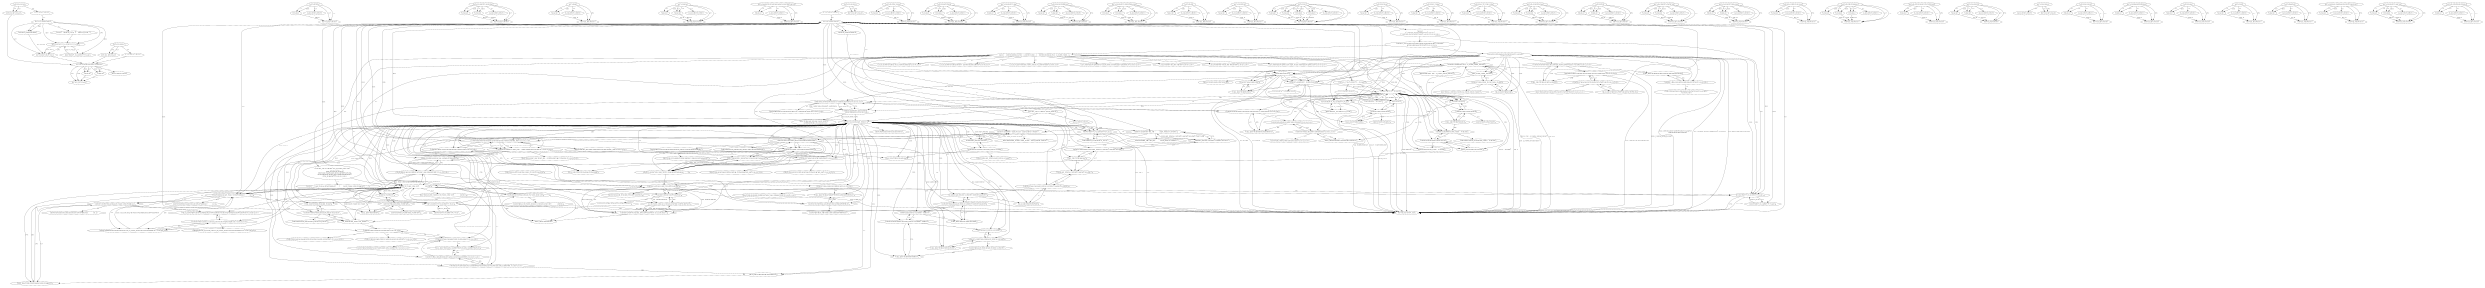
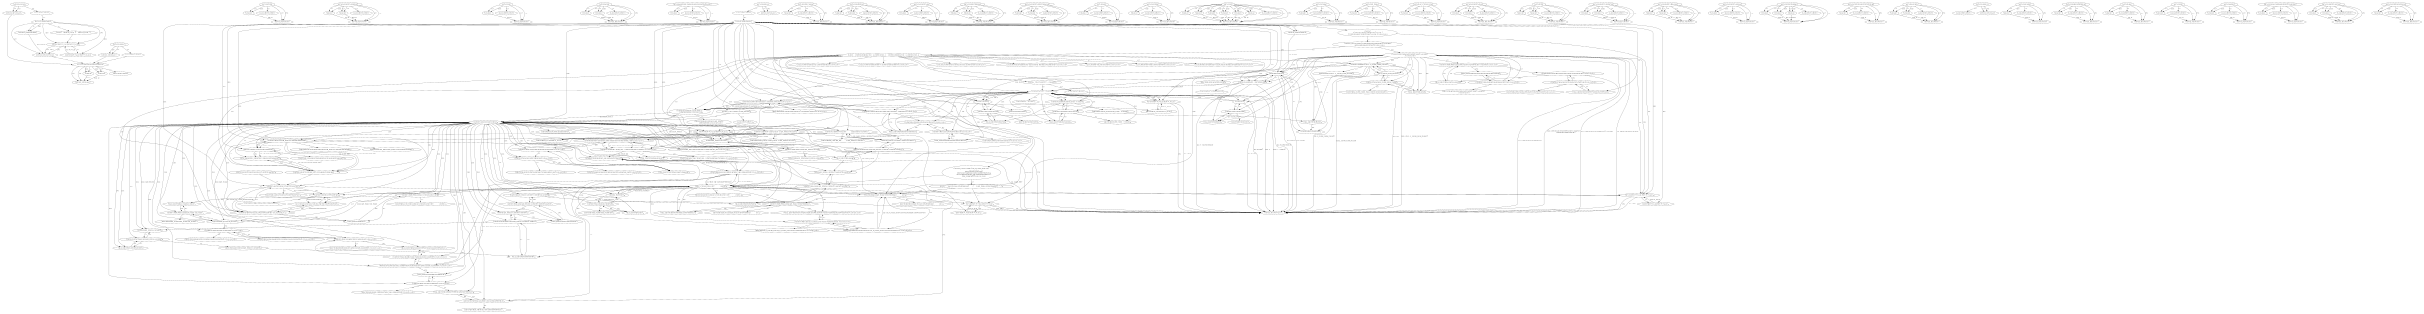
none -> (1225, 13)
none -> (1251, 13)
(1243, 86) -> (1213, 115)
none -> (1018, 112)
(1371, 117) -> (1233, 117)
(1454, 127) -> (1035, 113)
(402, 279) -> (429, 278)
